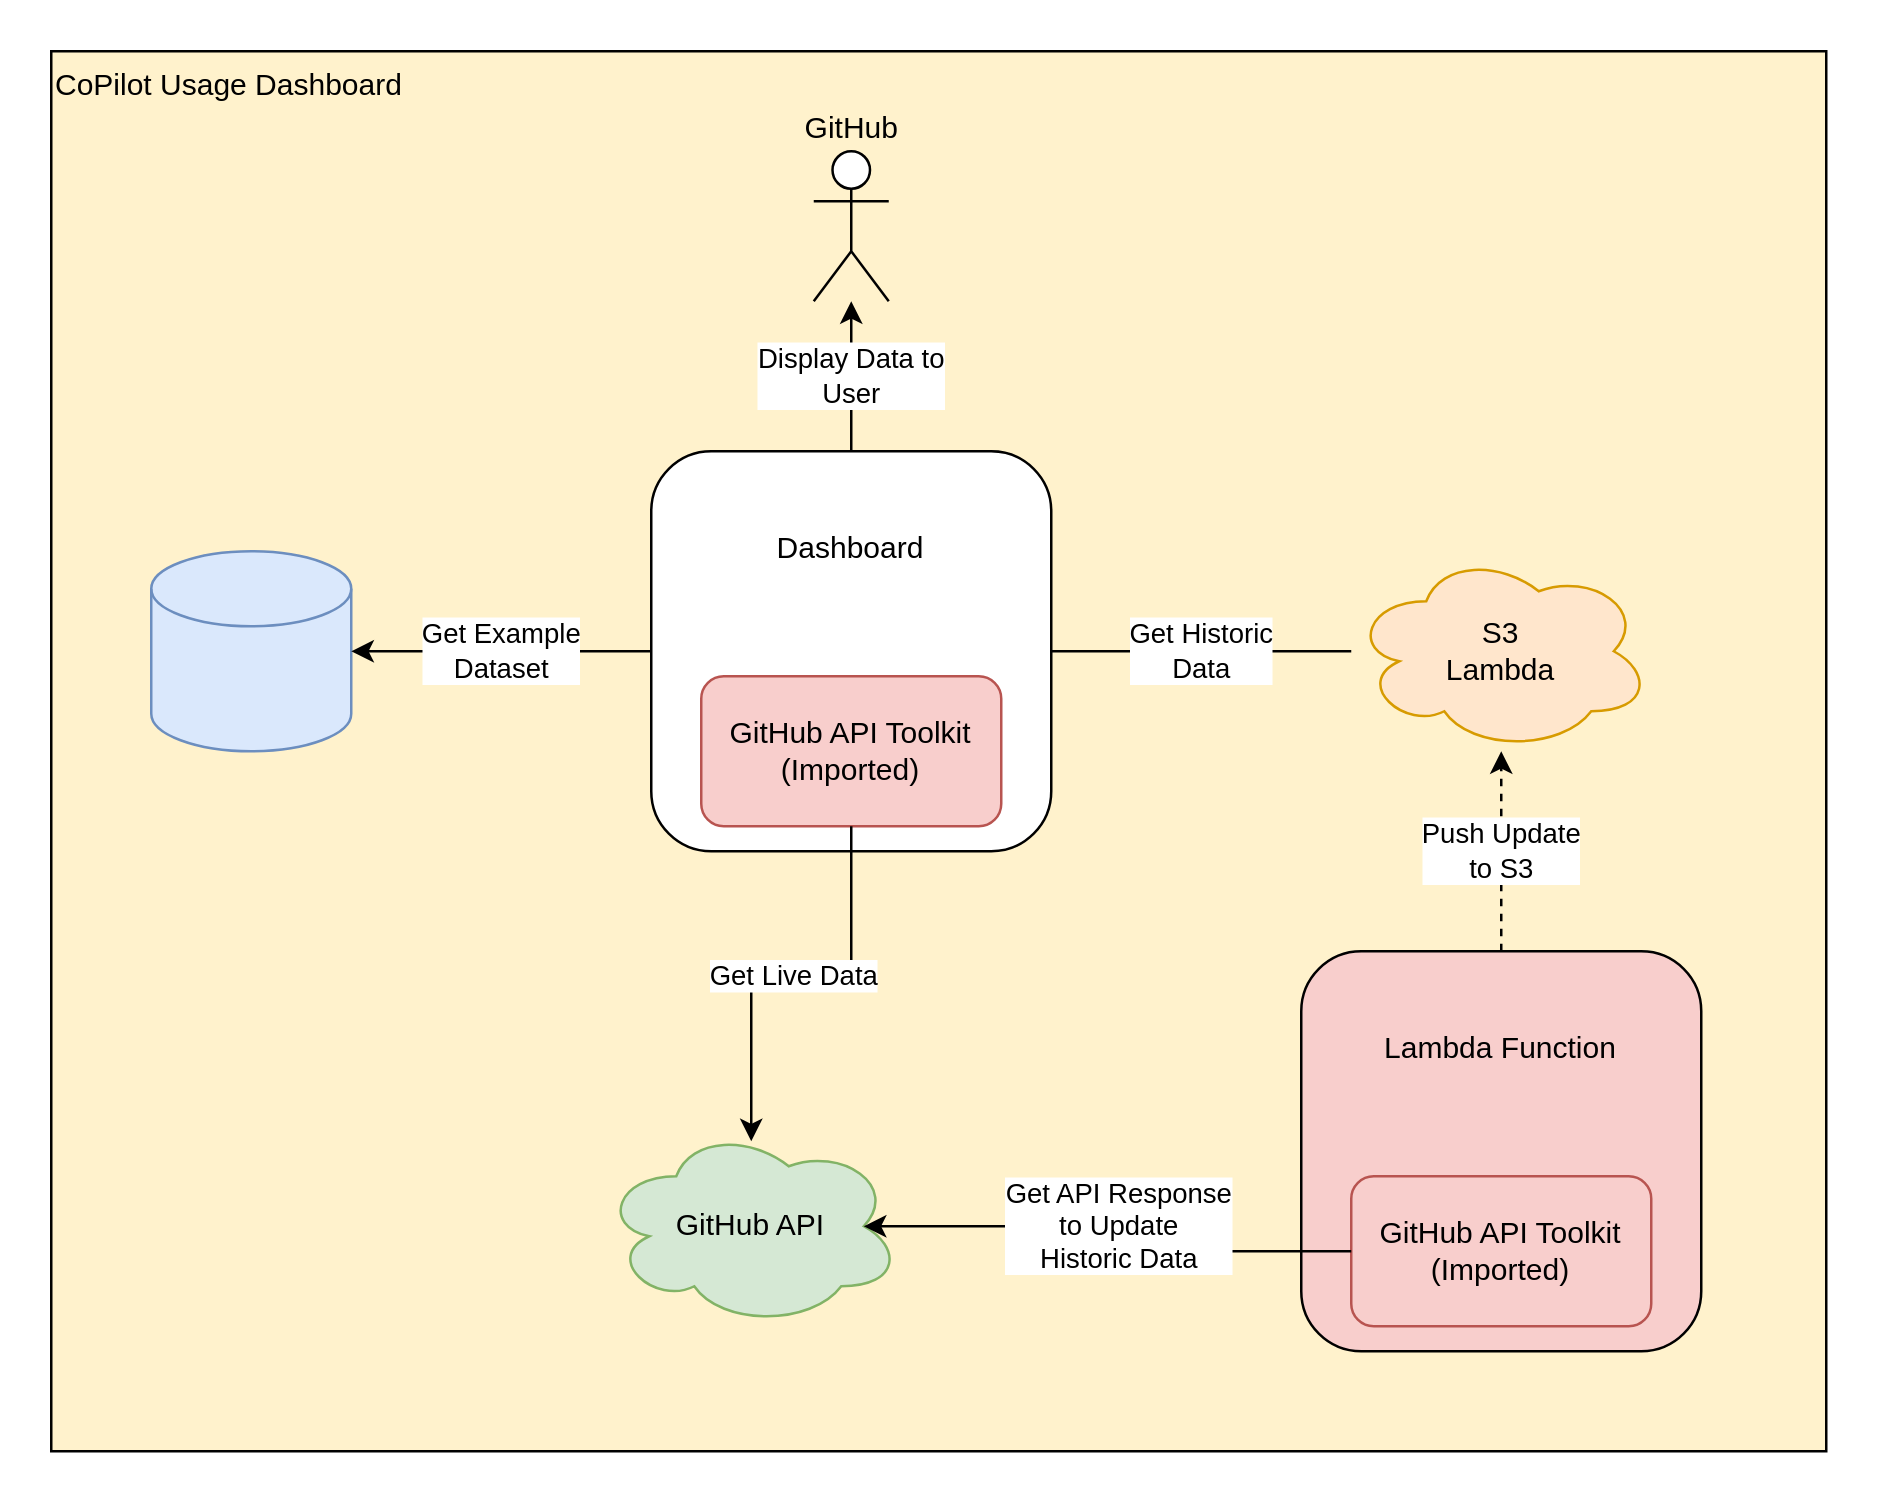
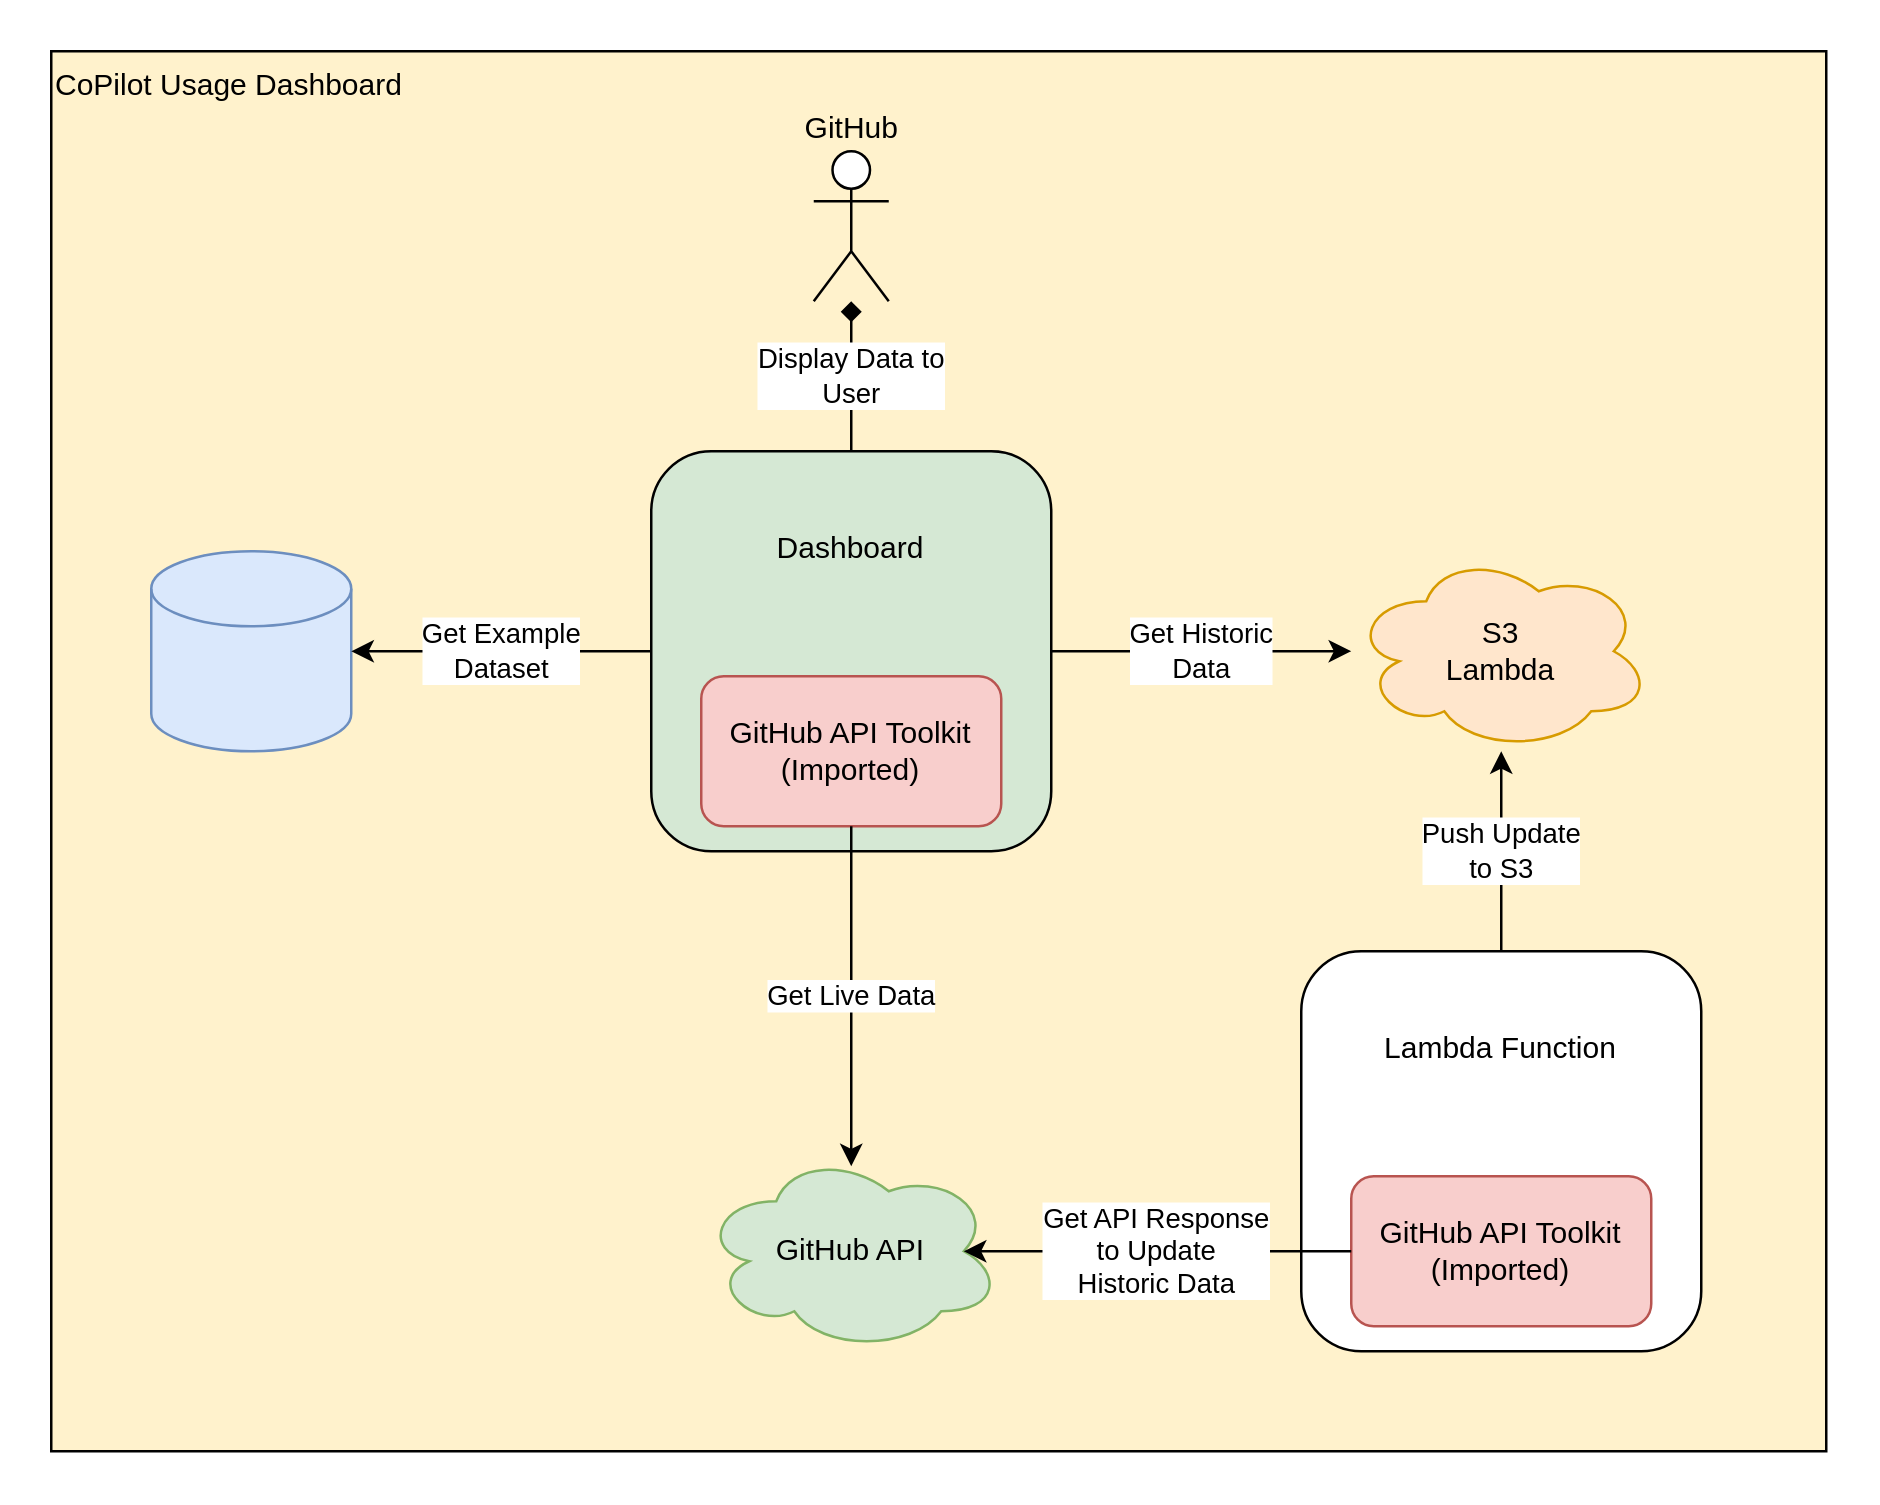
(851, 320) -> (851, 322)
(851, 651) -> (851, 651)
(1341, 651) -> (1333, 651)
(1501, 919) -> (1501, 919)
(1501, 1151) -> (1501, 1151)
(751, 1226) -> (851, 1251)
